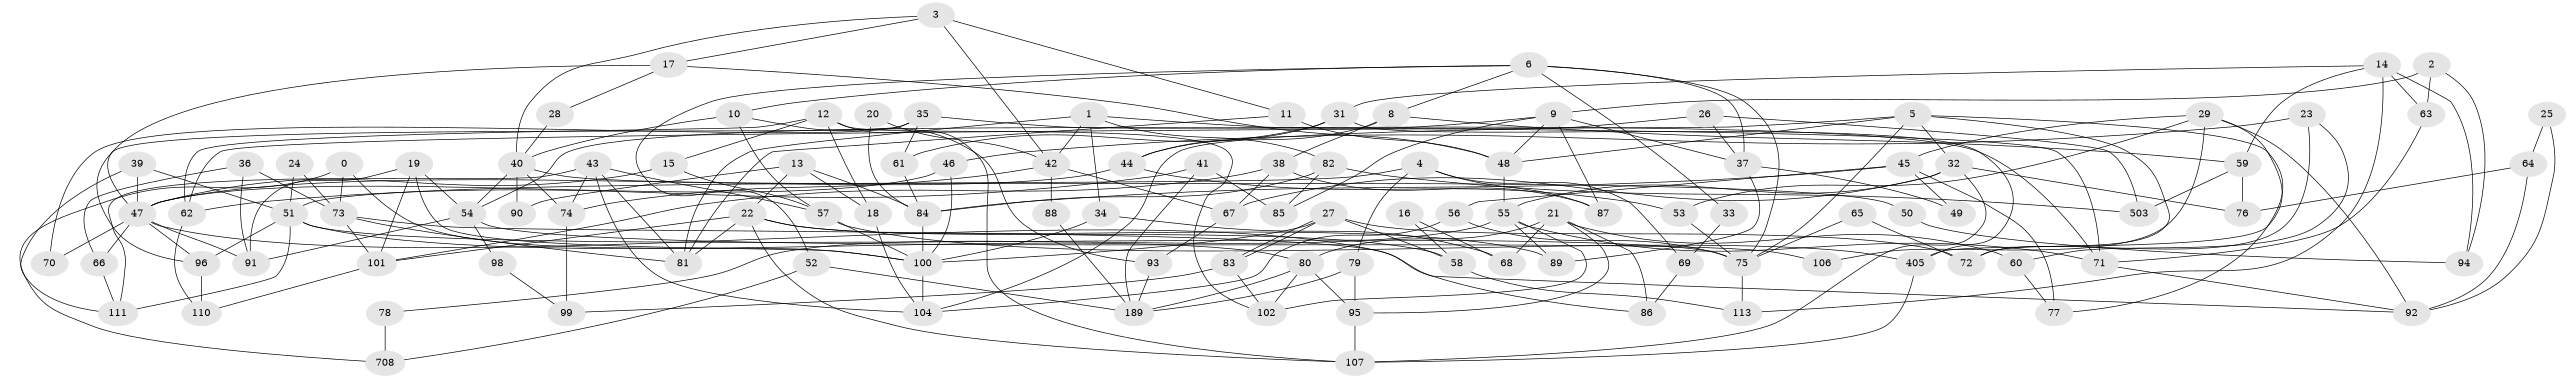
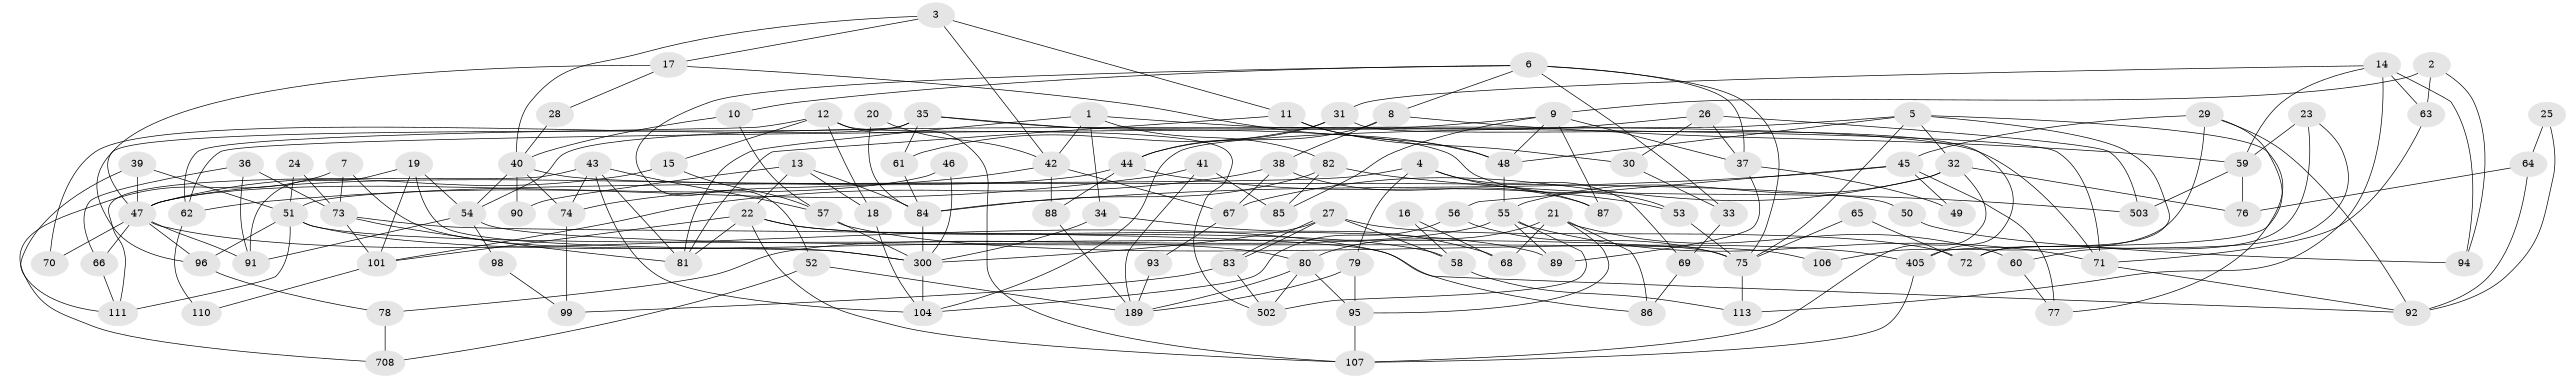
(1628, 139) -> (2275, 139)
(344, 164) -> (344, 164)
none -> (1629, 164)
(991, 168) -> none
(1956, 180) -> (1437, 150)
none -> (1089, 189)
(923, 264) -> (923, 264)
(202, 289) -> (291, 294)
(1267, 313) -> (1267, 313)
